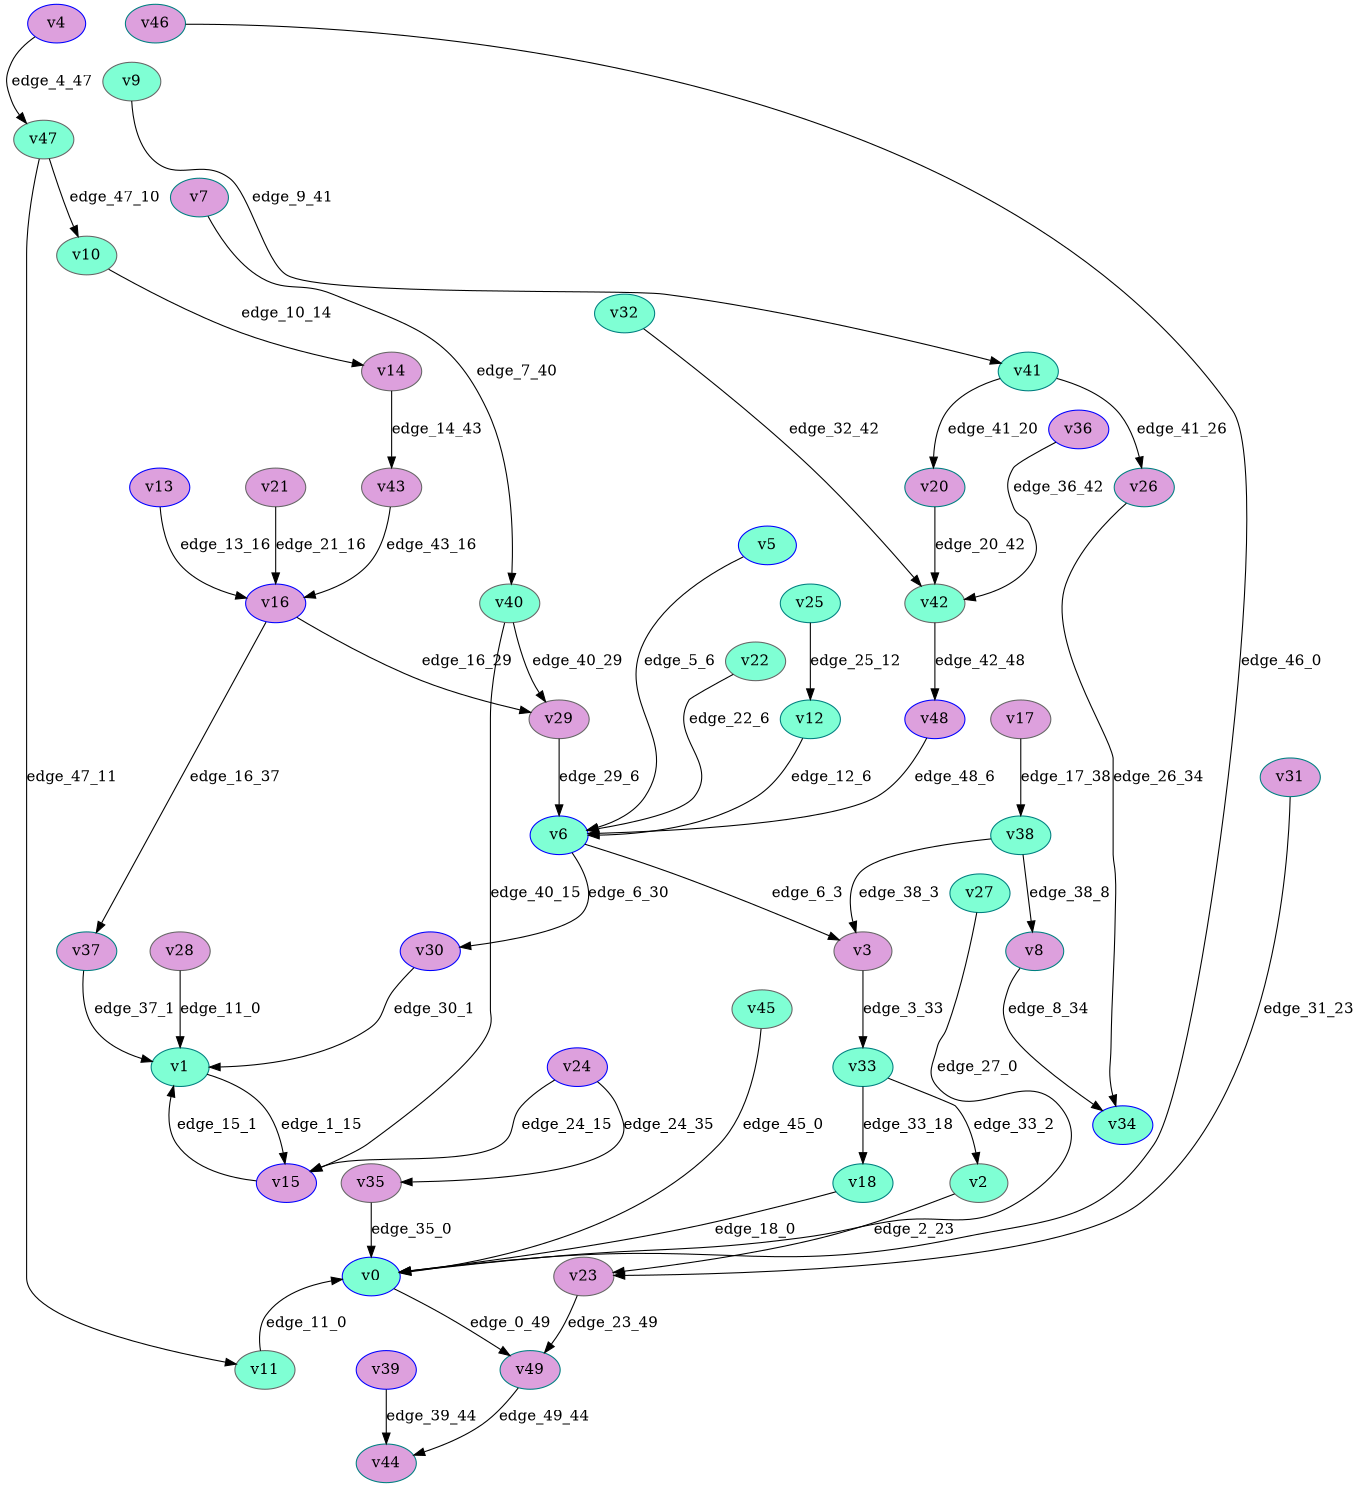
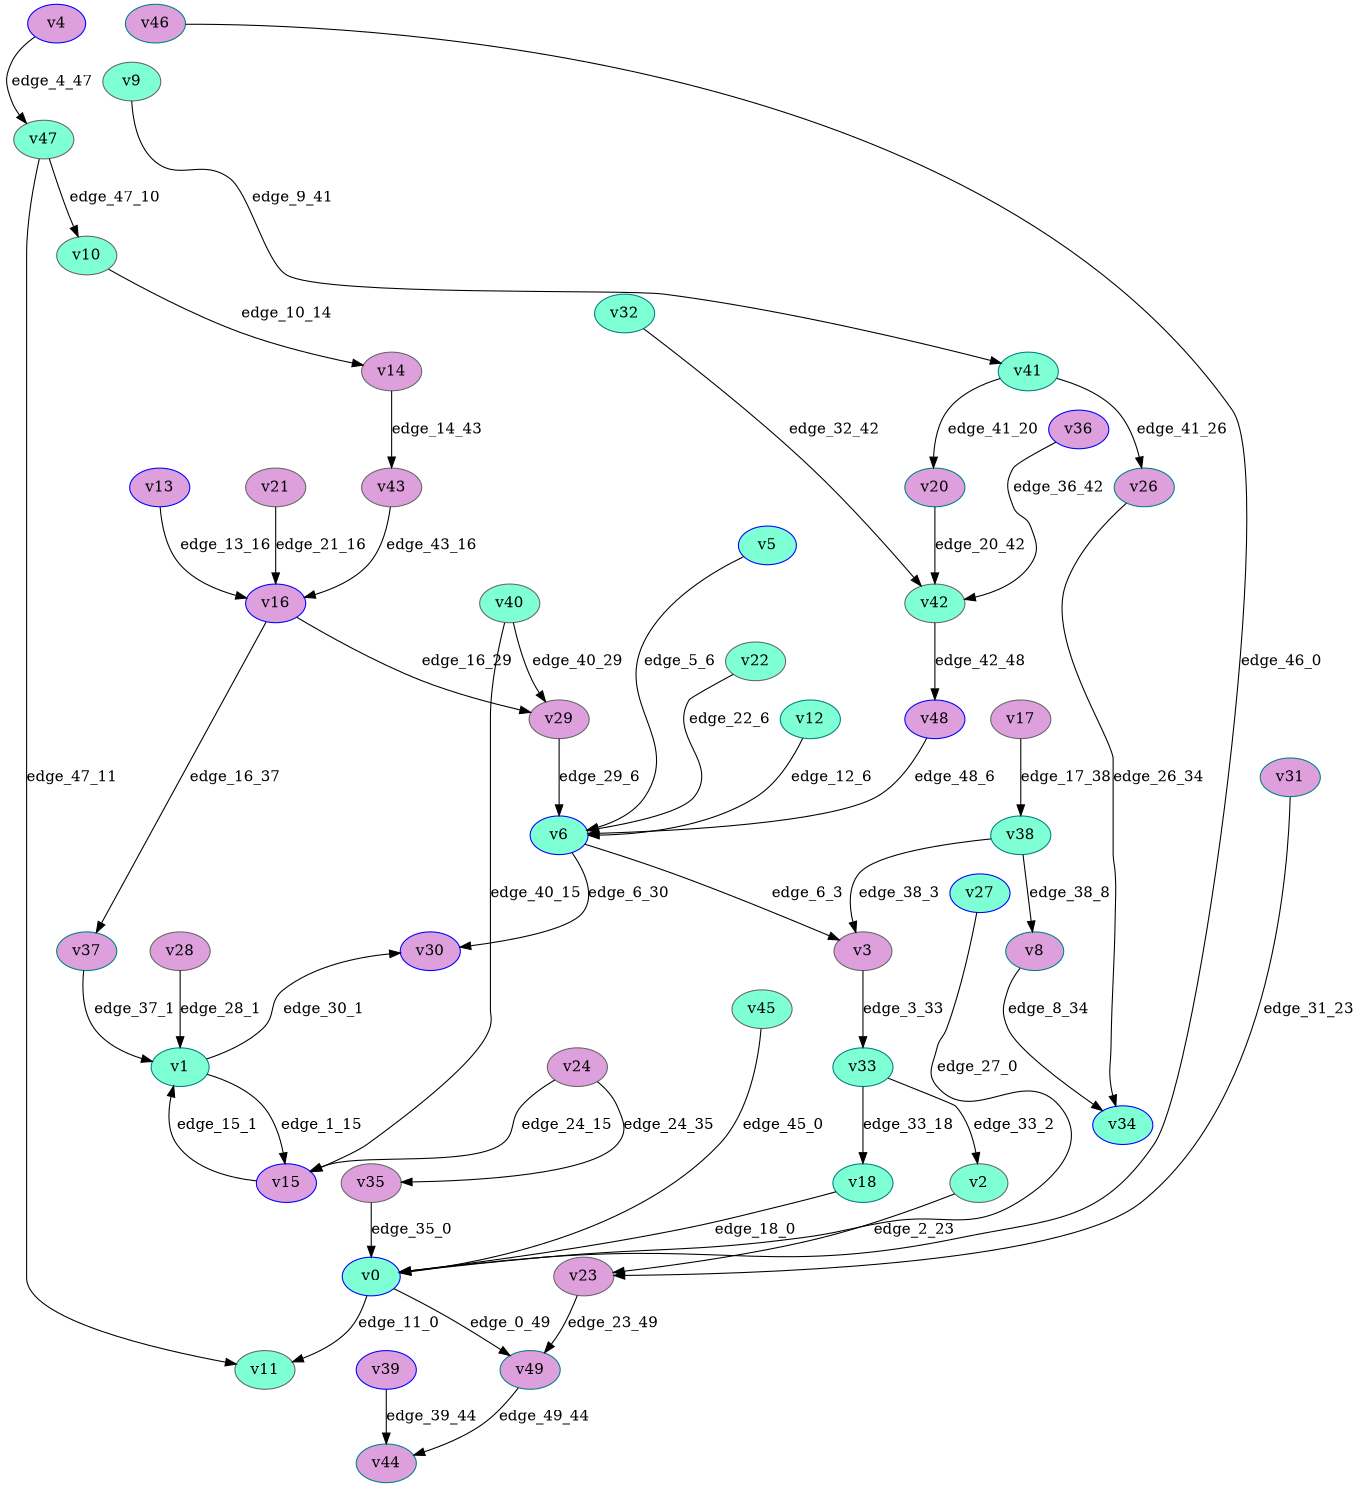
(199, 198) -> none
(810, 603) -> none
(980, 893) -> (980, 893)
(221, 1009) -> (221, 1009)
(334, 1047) -> (285, 989)
(577, 1067) -> (577, 1067)
(280, 1301) -> (343, 1335)
